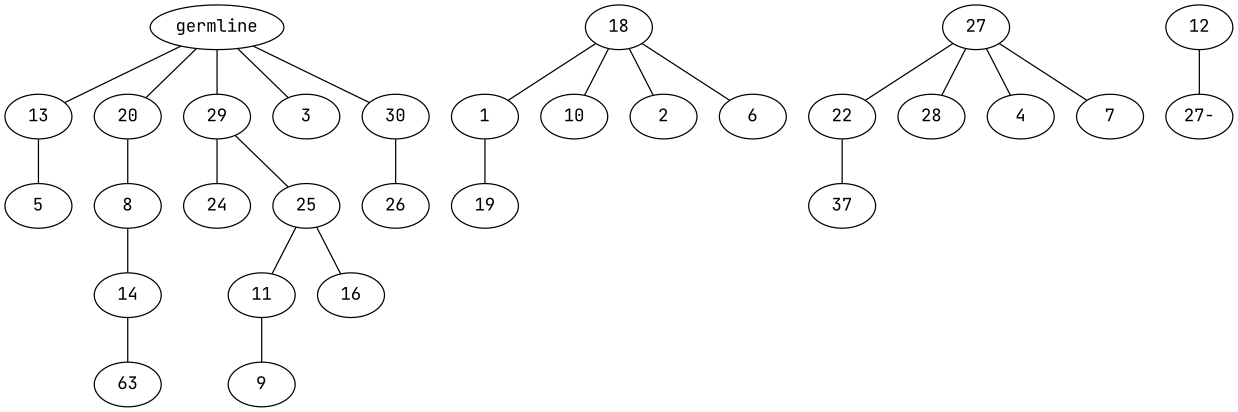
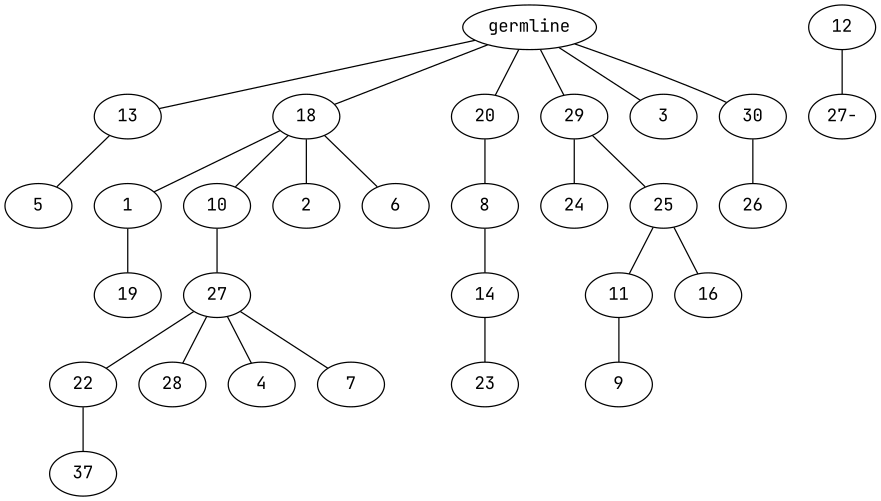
none -> (411, 75)
none -> (217, 251)
(128, 384) -> (485, 384)
